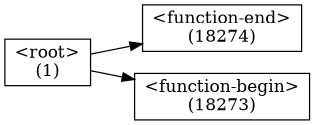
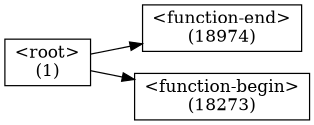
(222, 28) -> (222, 28)
